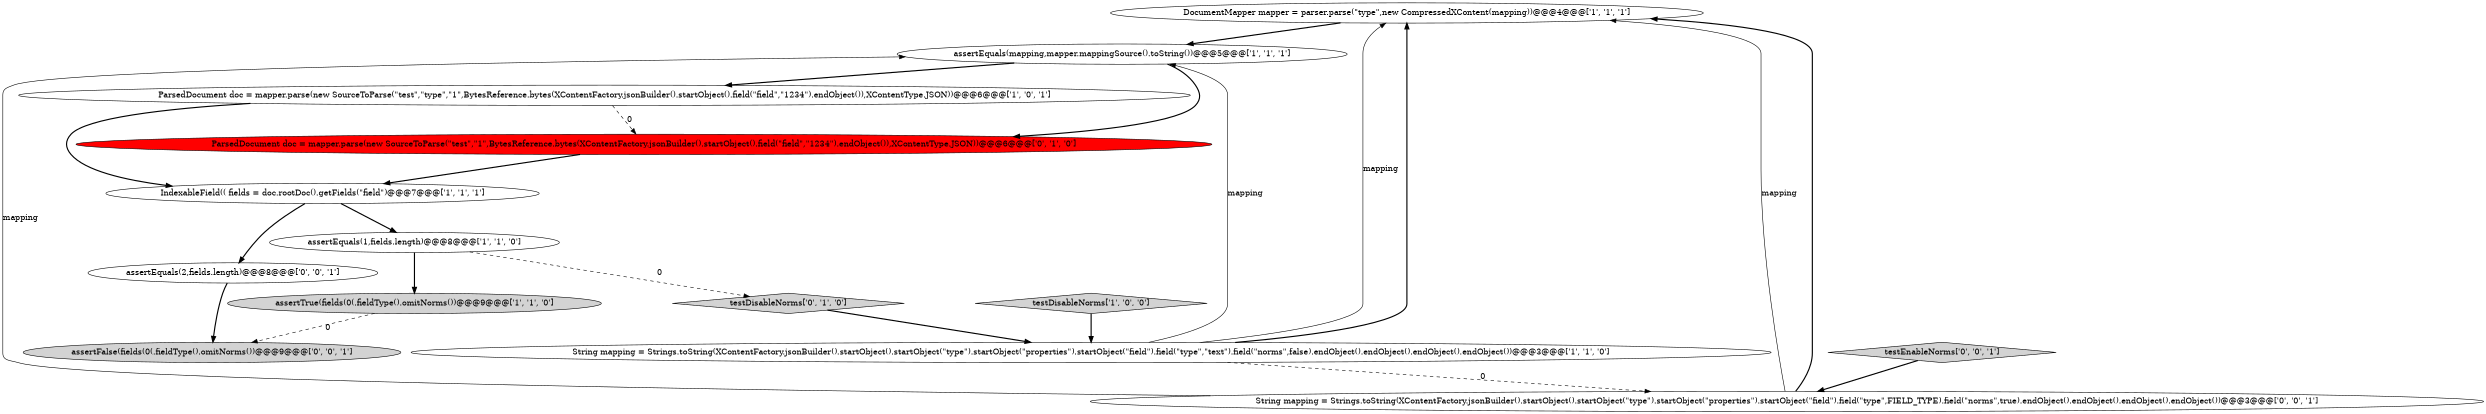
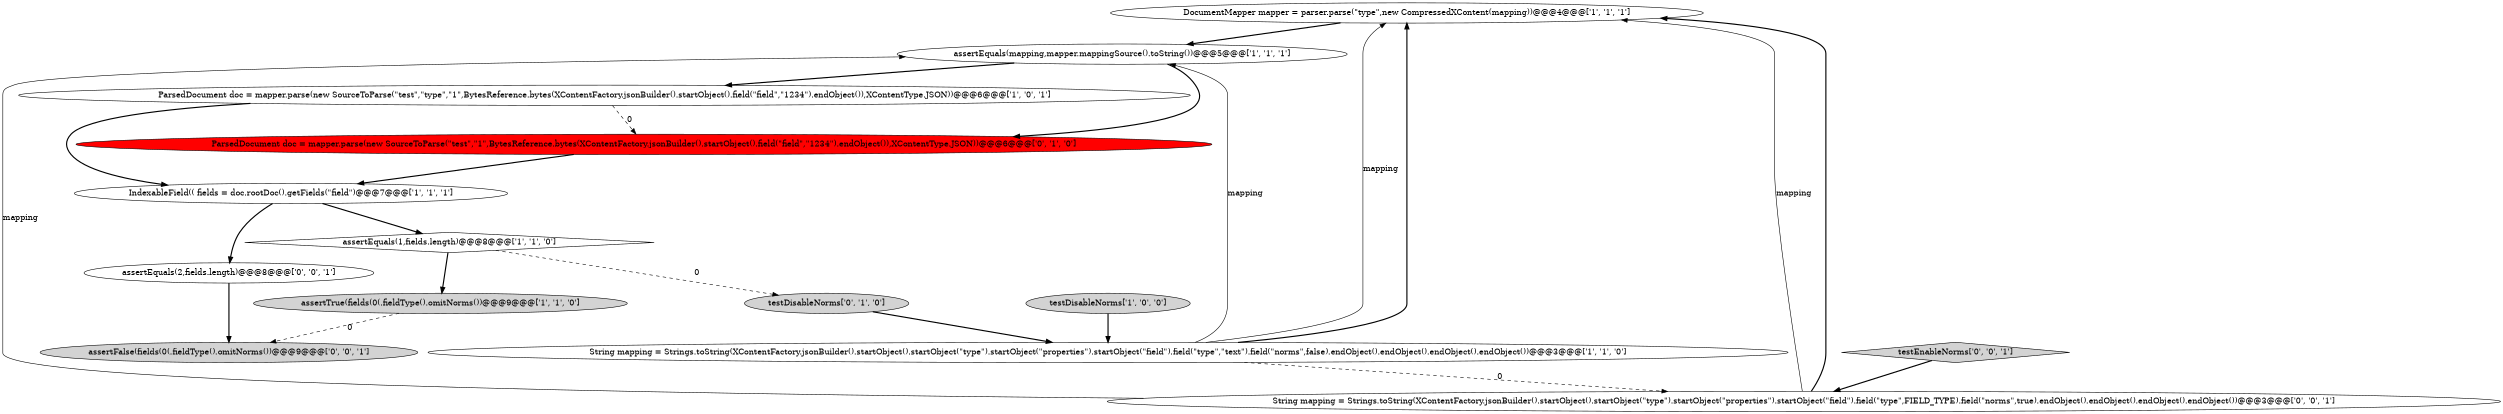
(414, 242) -> (449, 242)
(788, 303) -> (827, 303)
(1091, 303) -> (1108, 303)
